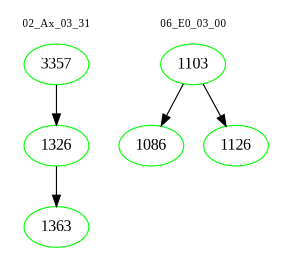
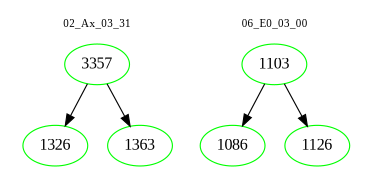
(56, 181) -> (116, 100)
